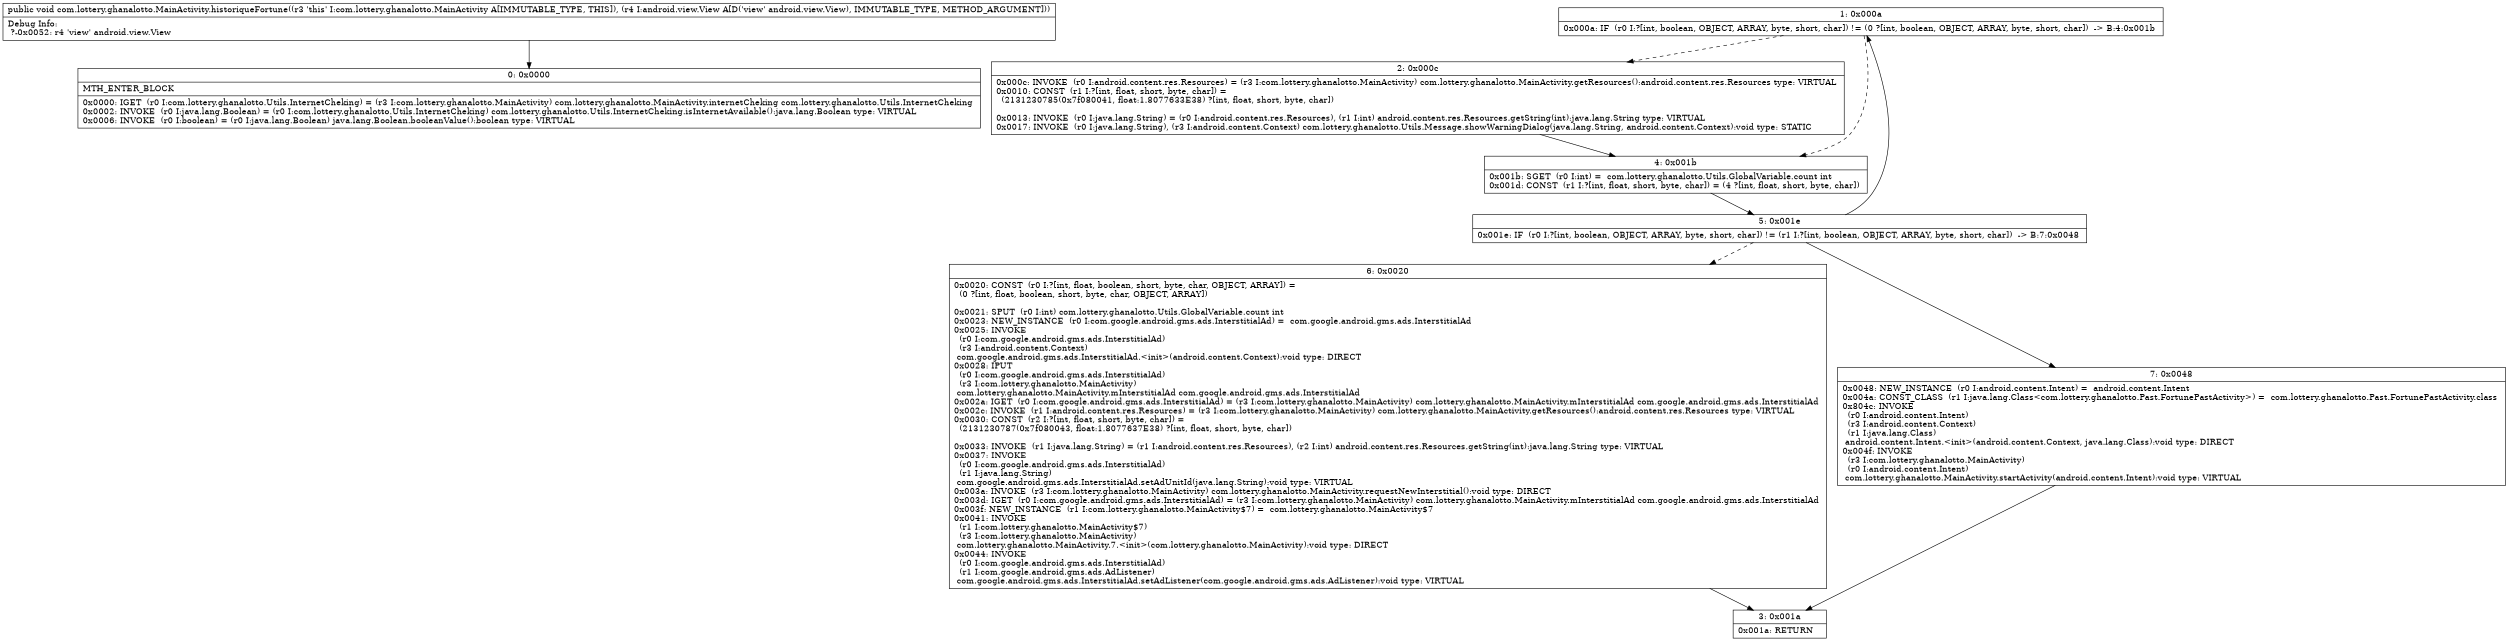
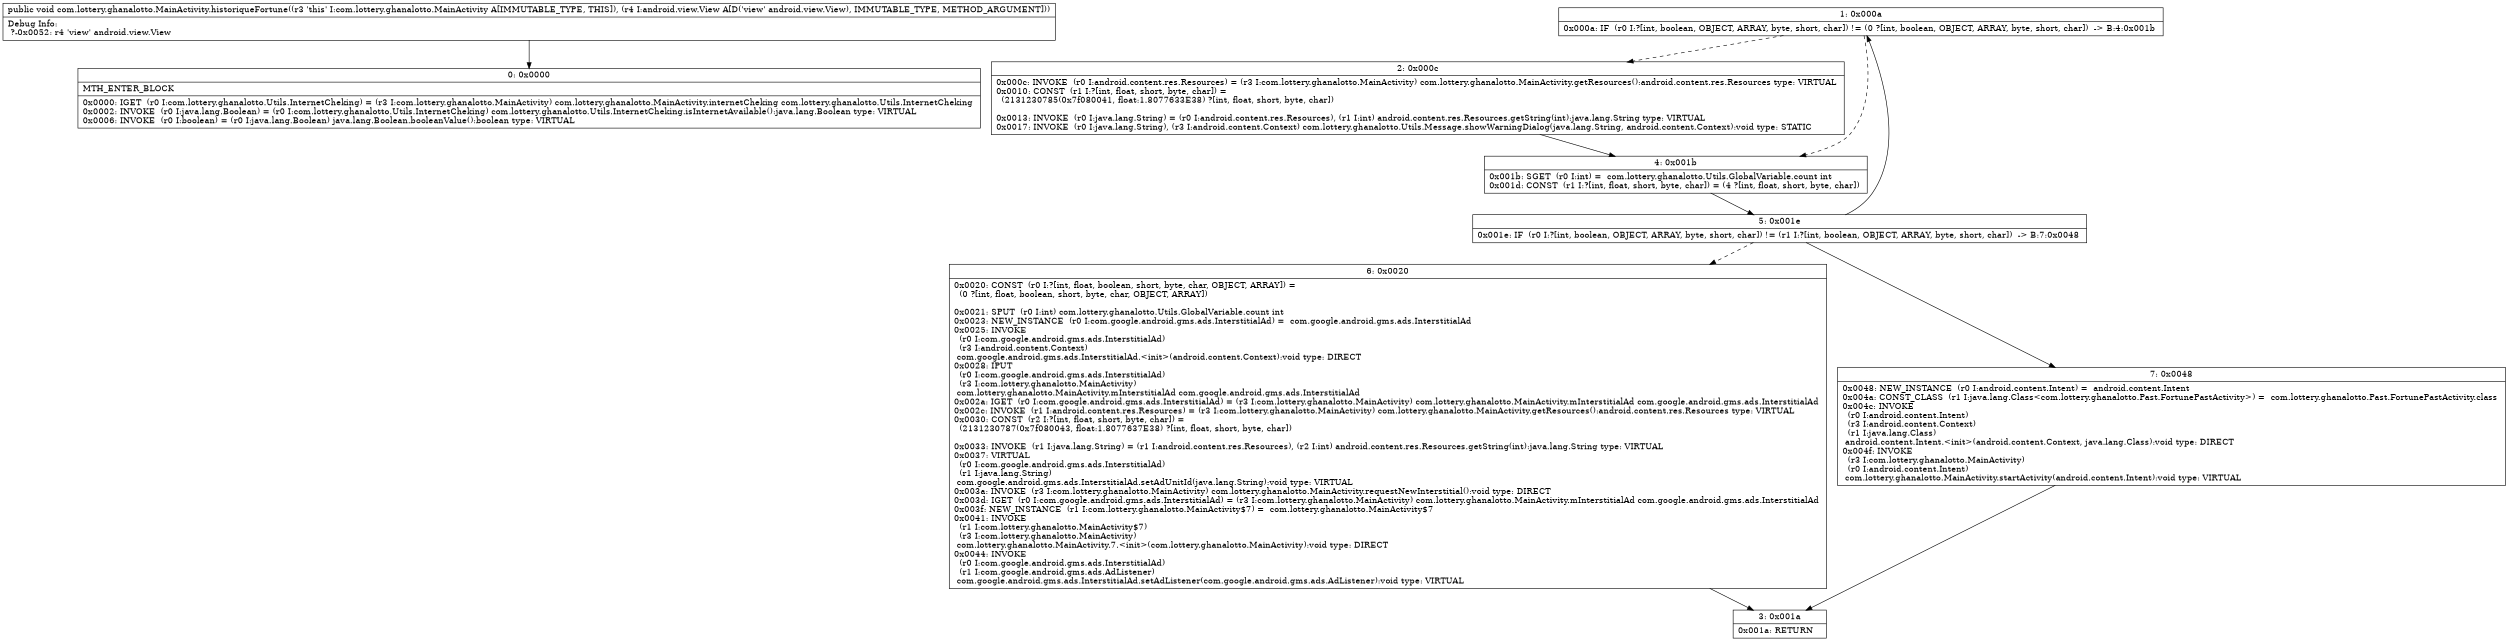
(1881, 406) -> (1881, 406)
(993, 456) -> (995, 456)
